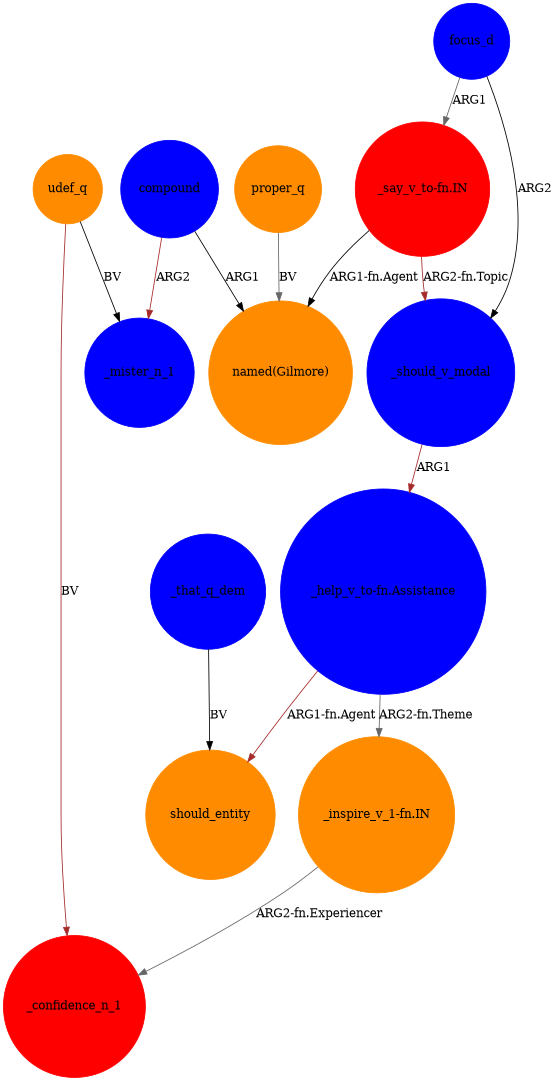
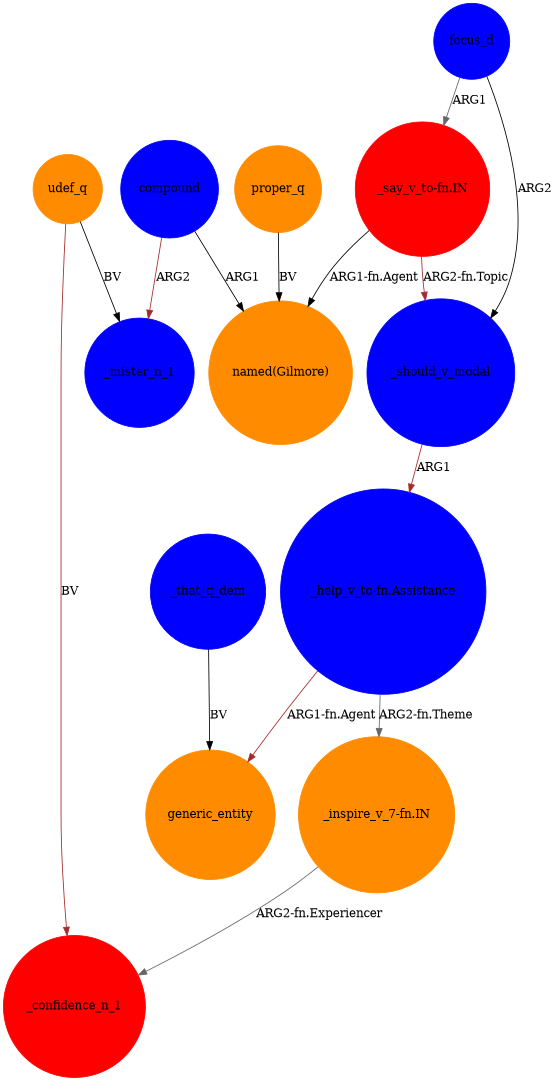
(279, 263) -> (279, 263)
(210, 815) -> (210, 815)
(377, 815) -> (377, 815)
